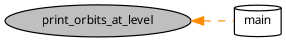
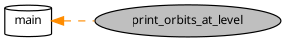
(219, 21) -> (79, 21)
